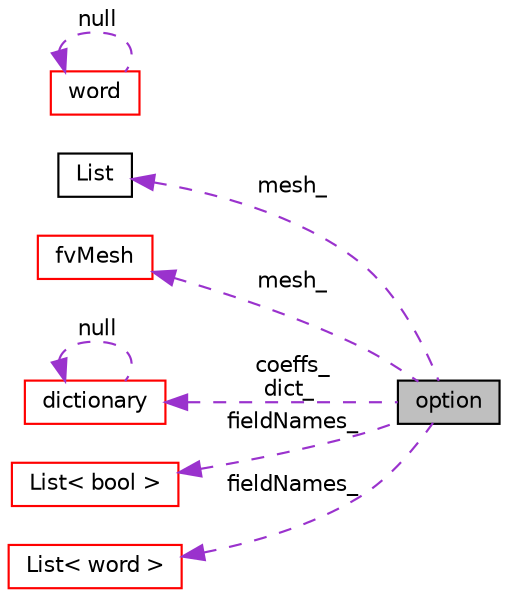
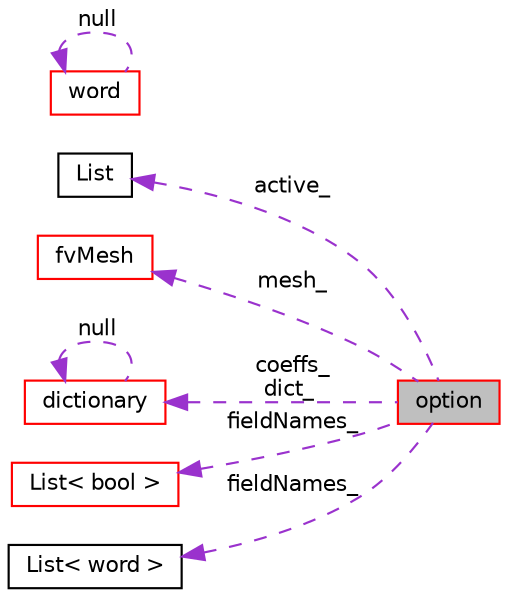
(290, 187) -> (290, 187)
(449, 402) -> (449, 402)
(95, 567) -> (95, 567)
